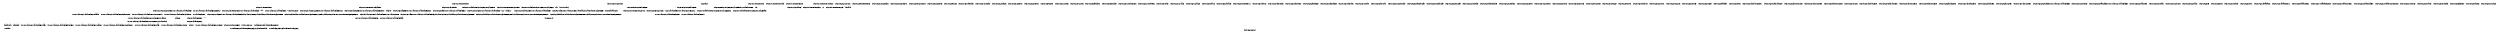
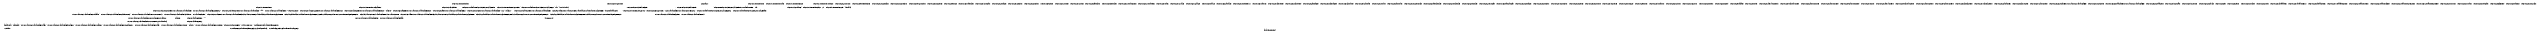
none -> (1346, 4)
none -> (2427, 4)
